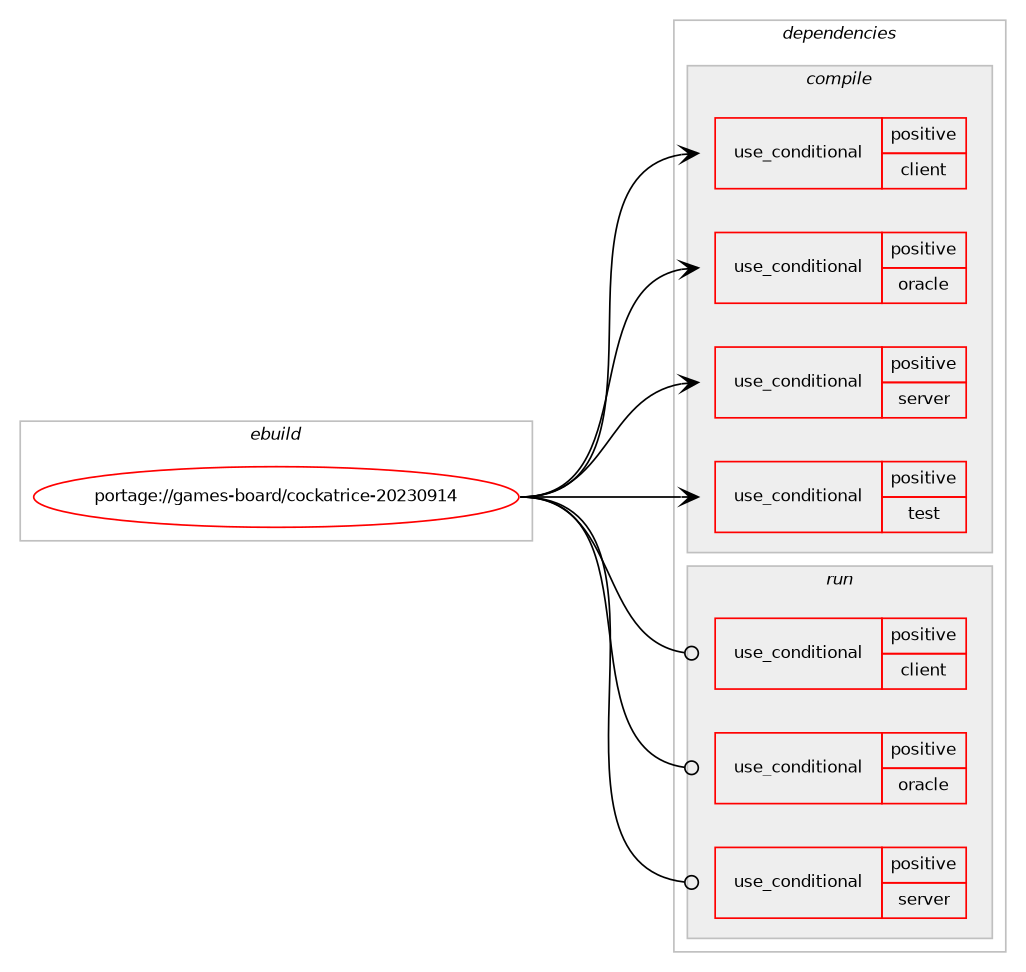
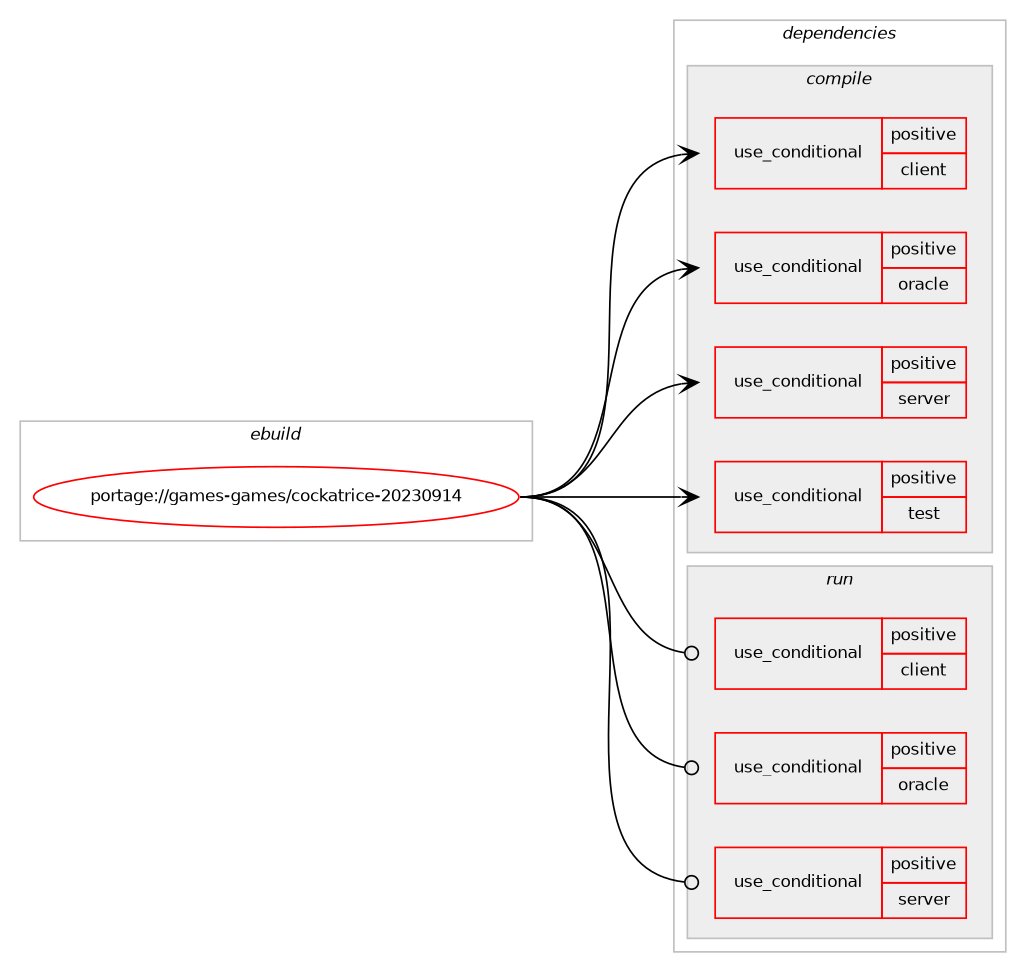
(276, 497) -> (276, 497)
